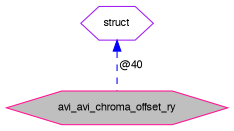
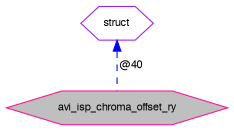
(117, 108) -> (117, 108)
